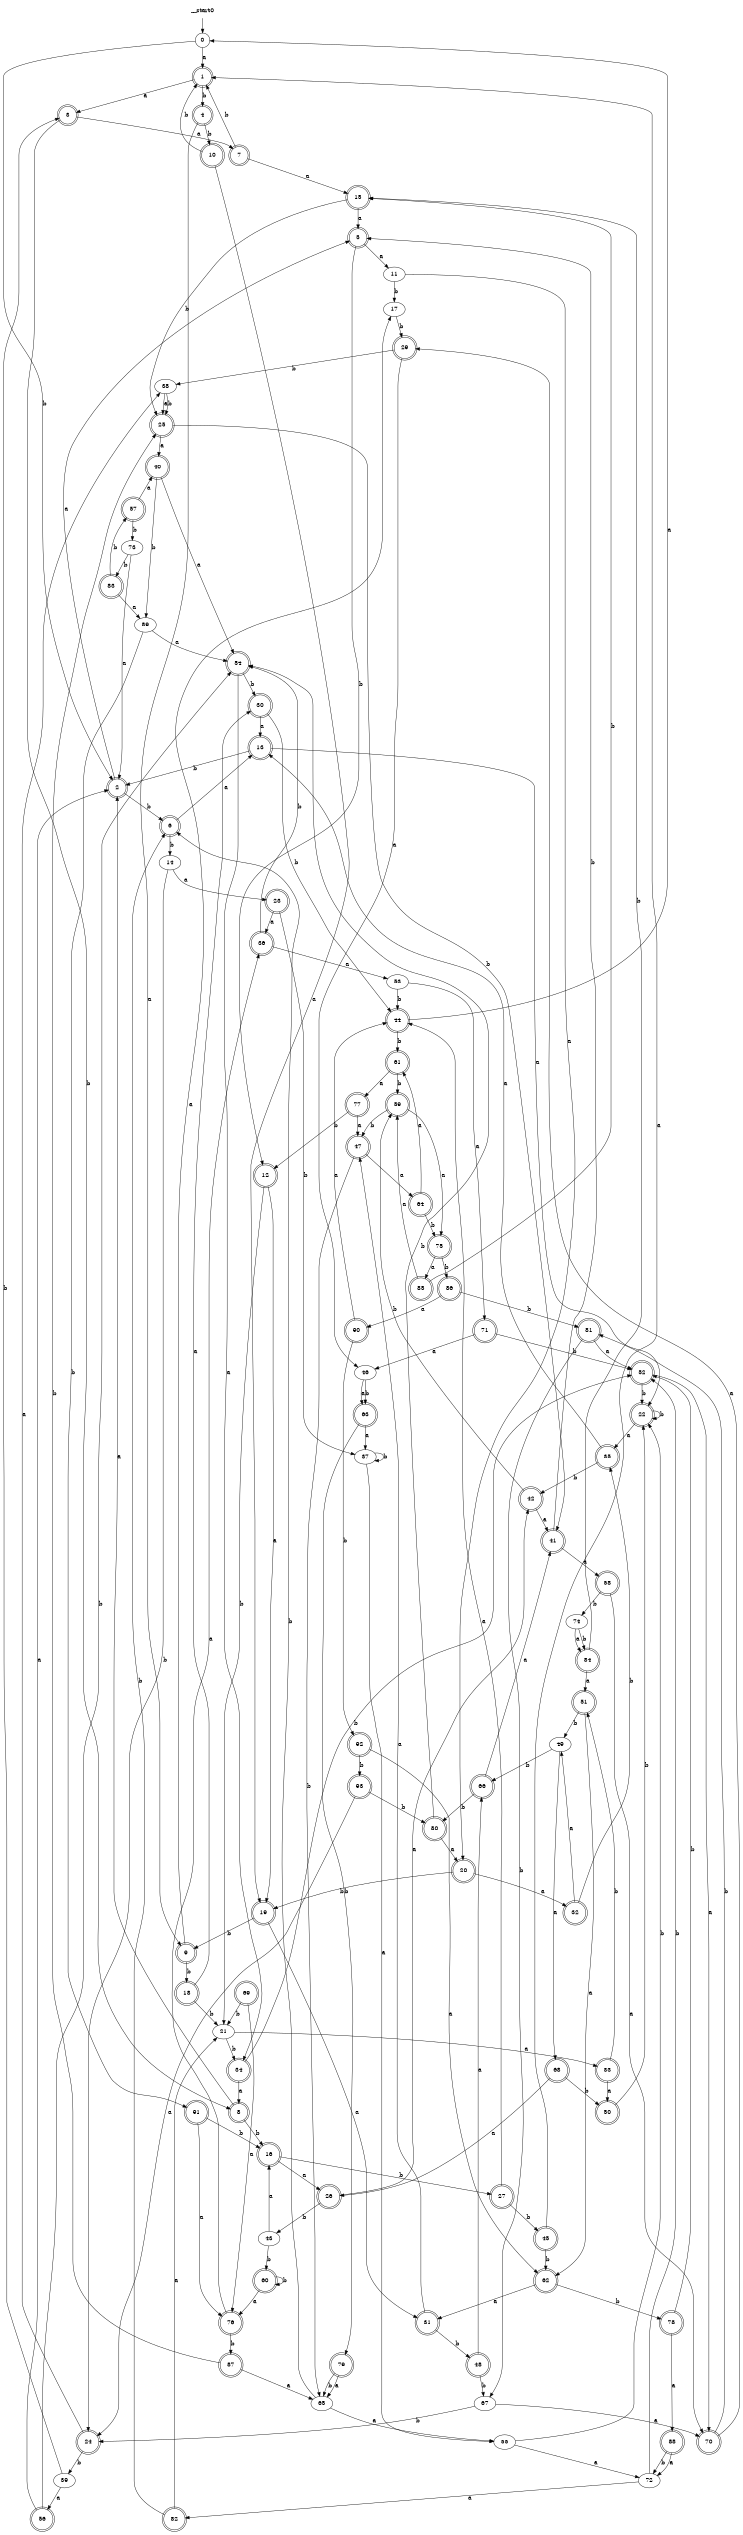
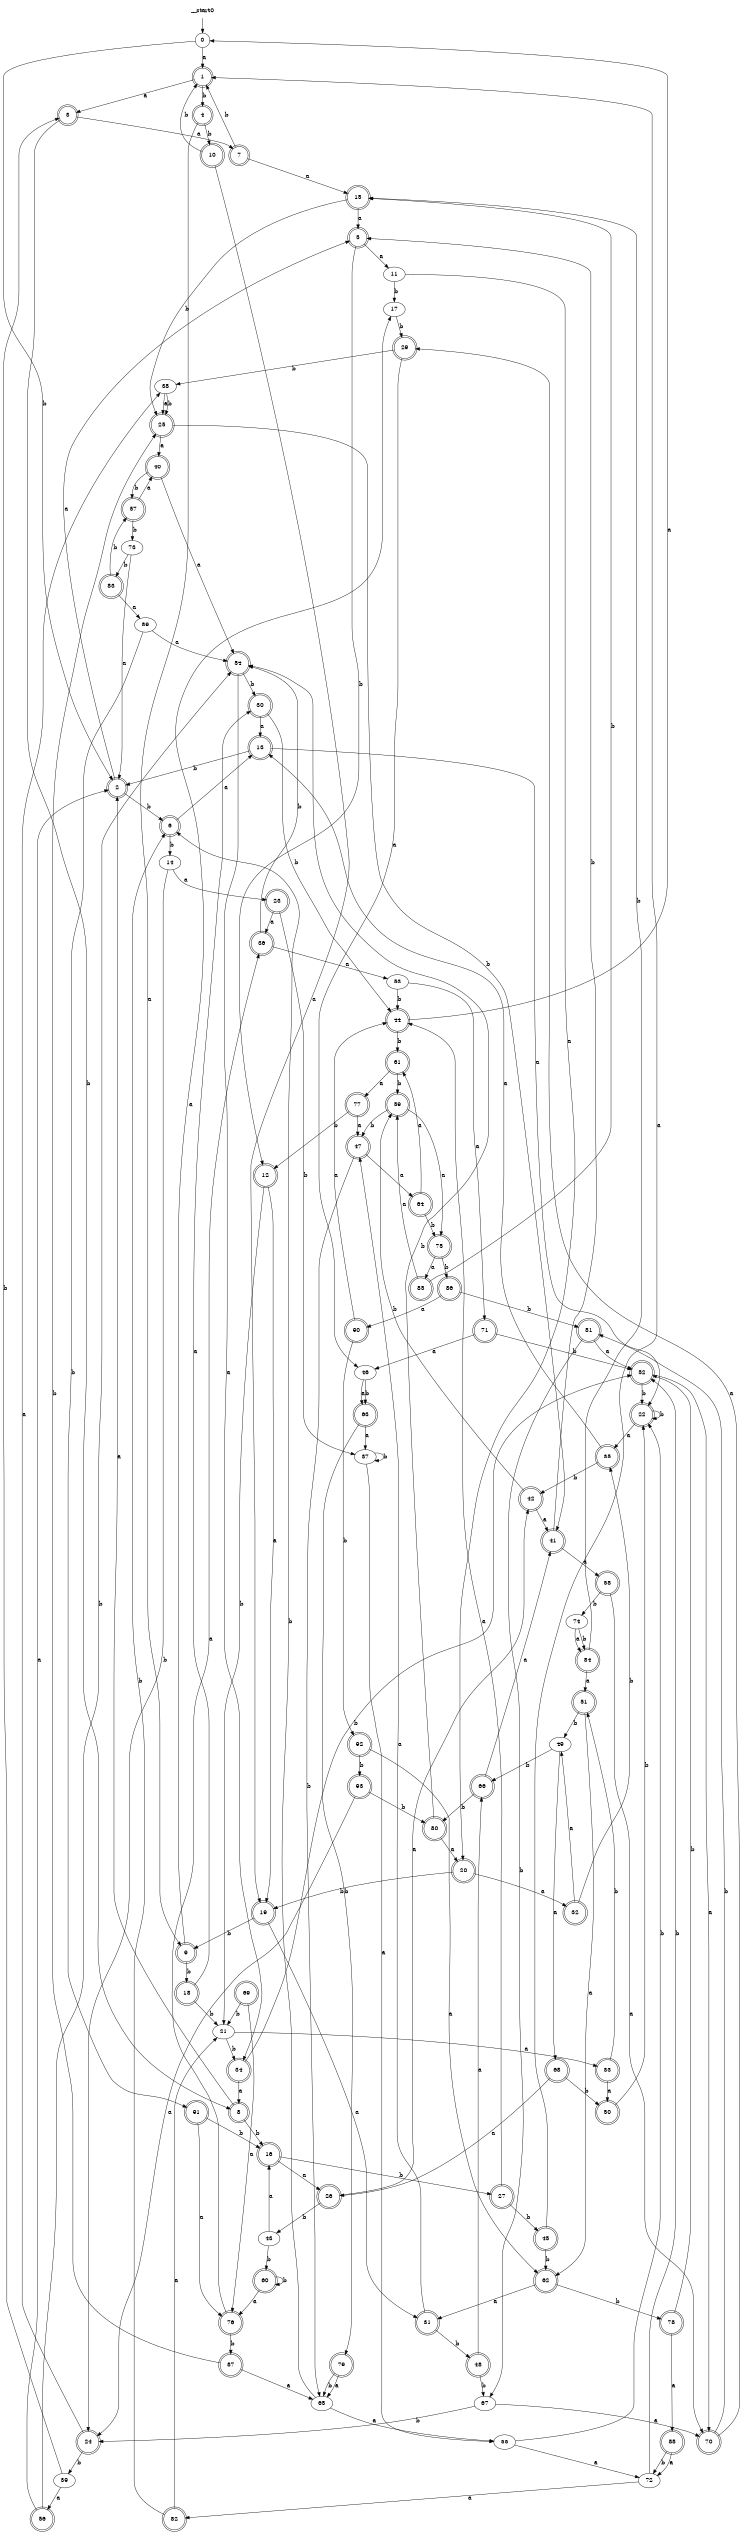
(151, 546) -> (137, 481)
